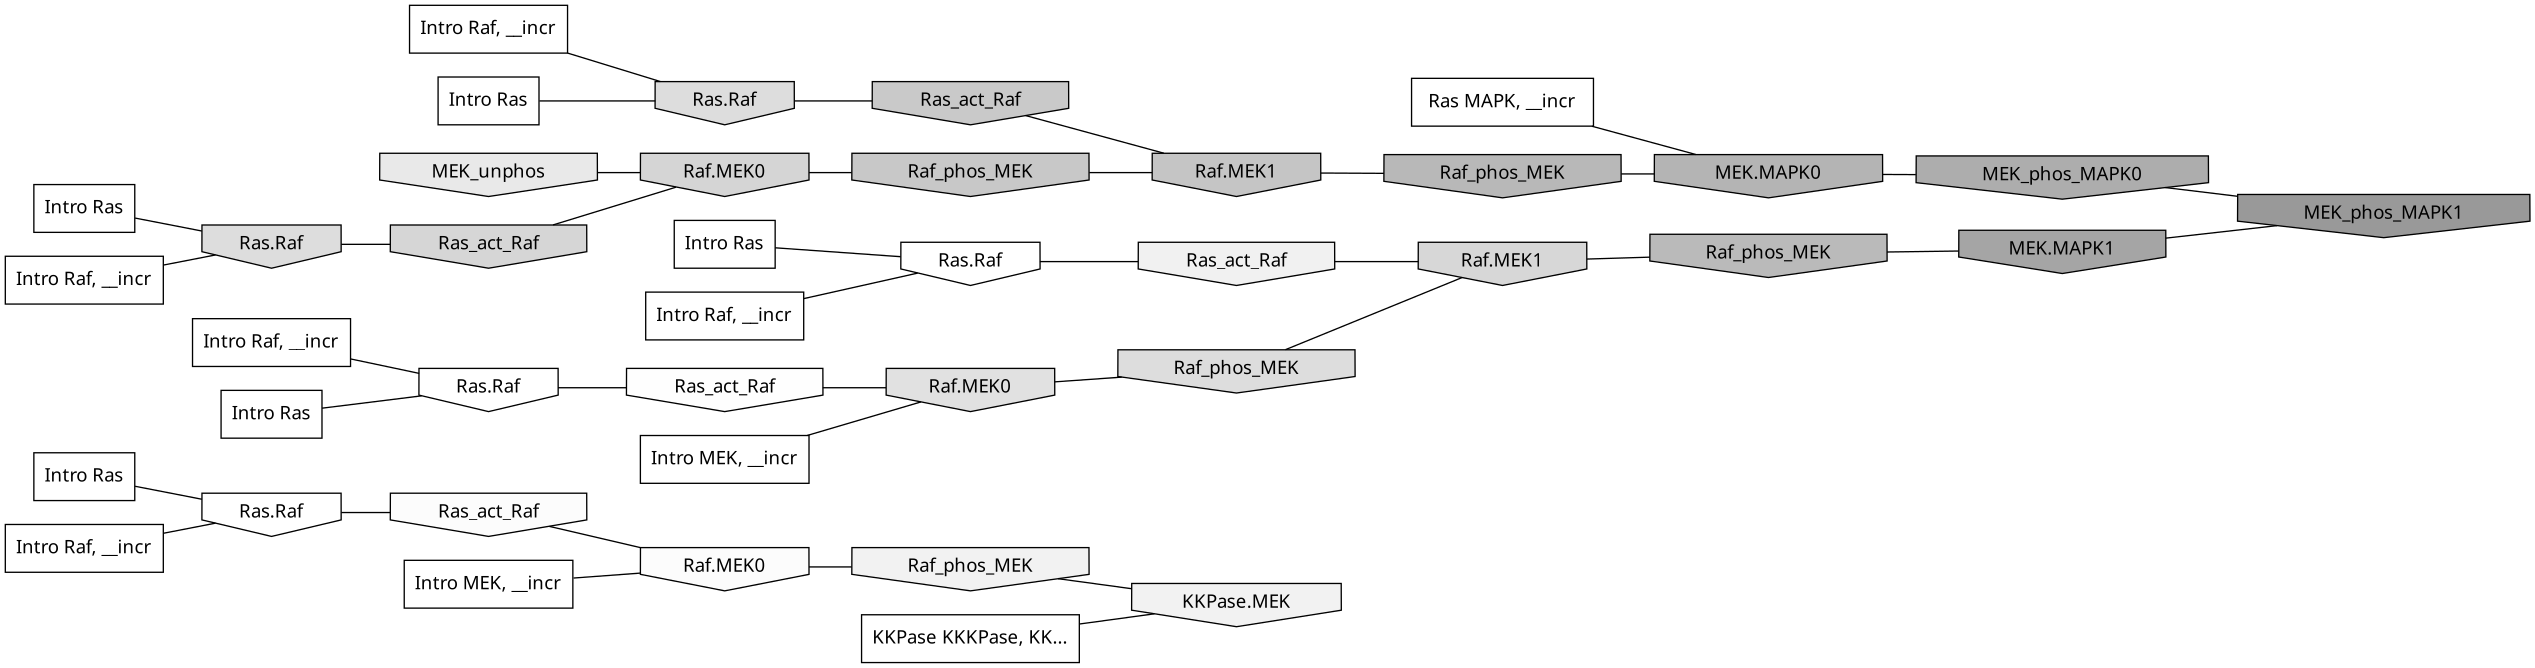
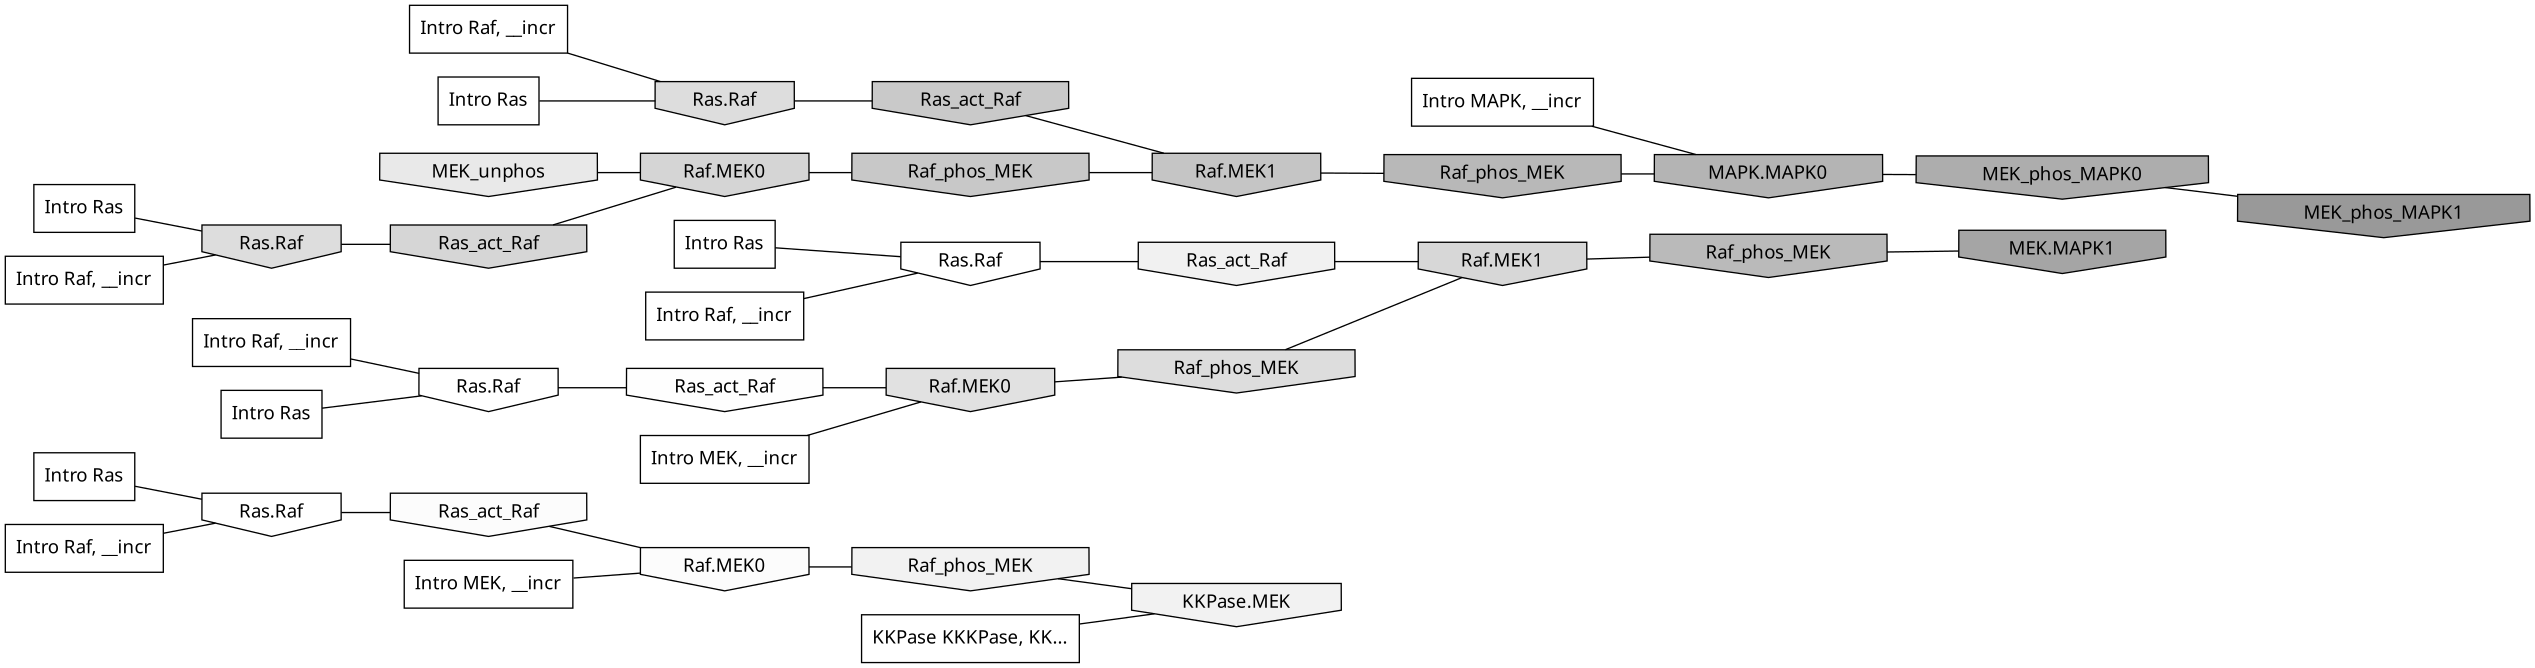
(1503, 102) -> (1503, 102)
(1768, 174) -> (1768, 174)
(2221, 232) -> none
